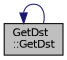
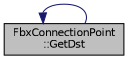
(34, 39) -> (64, 39)
